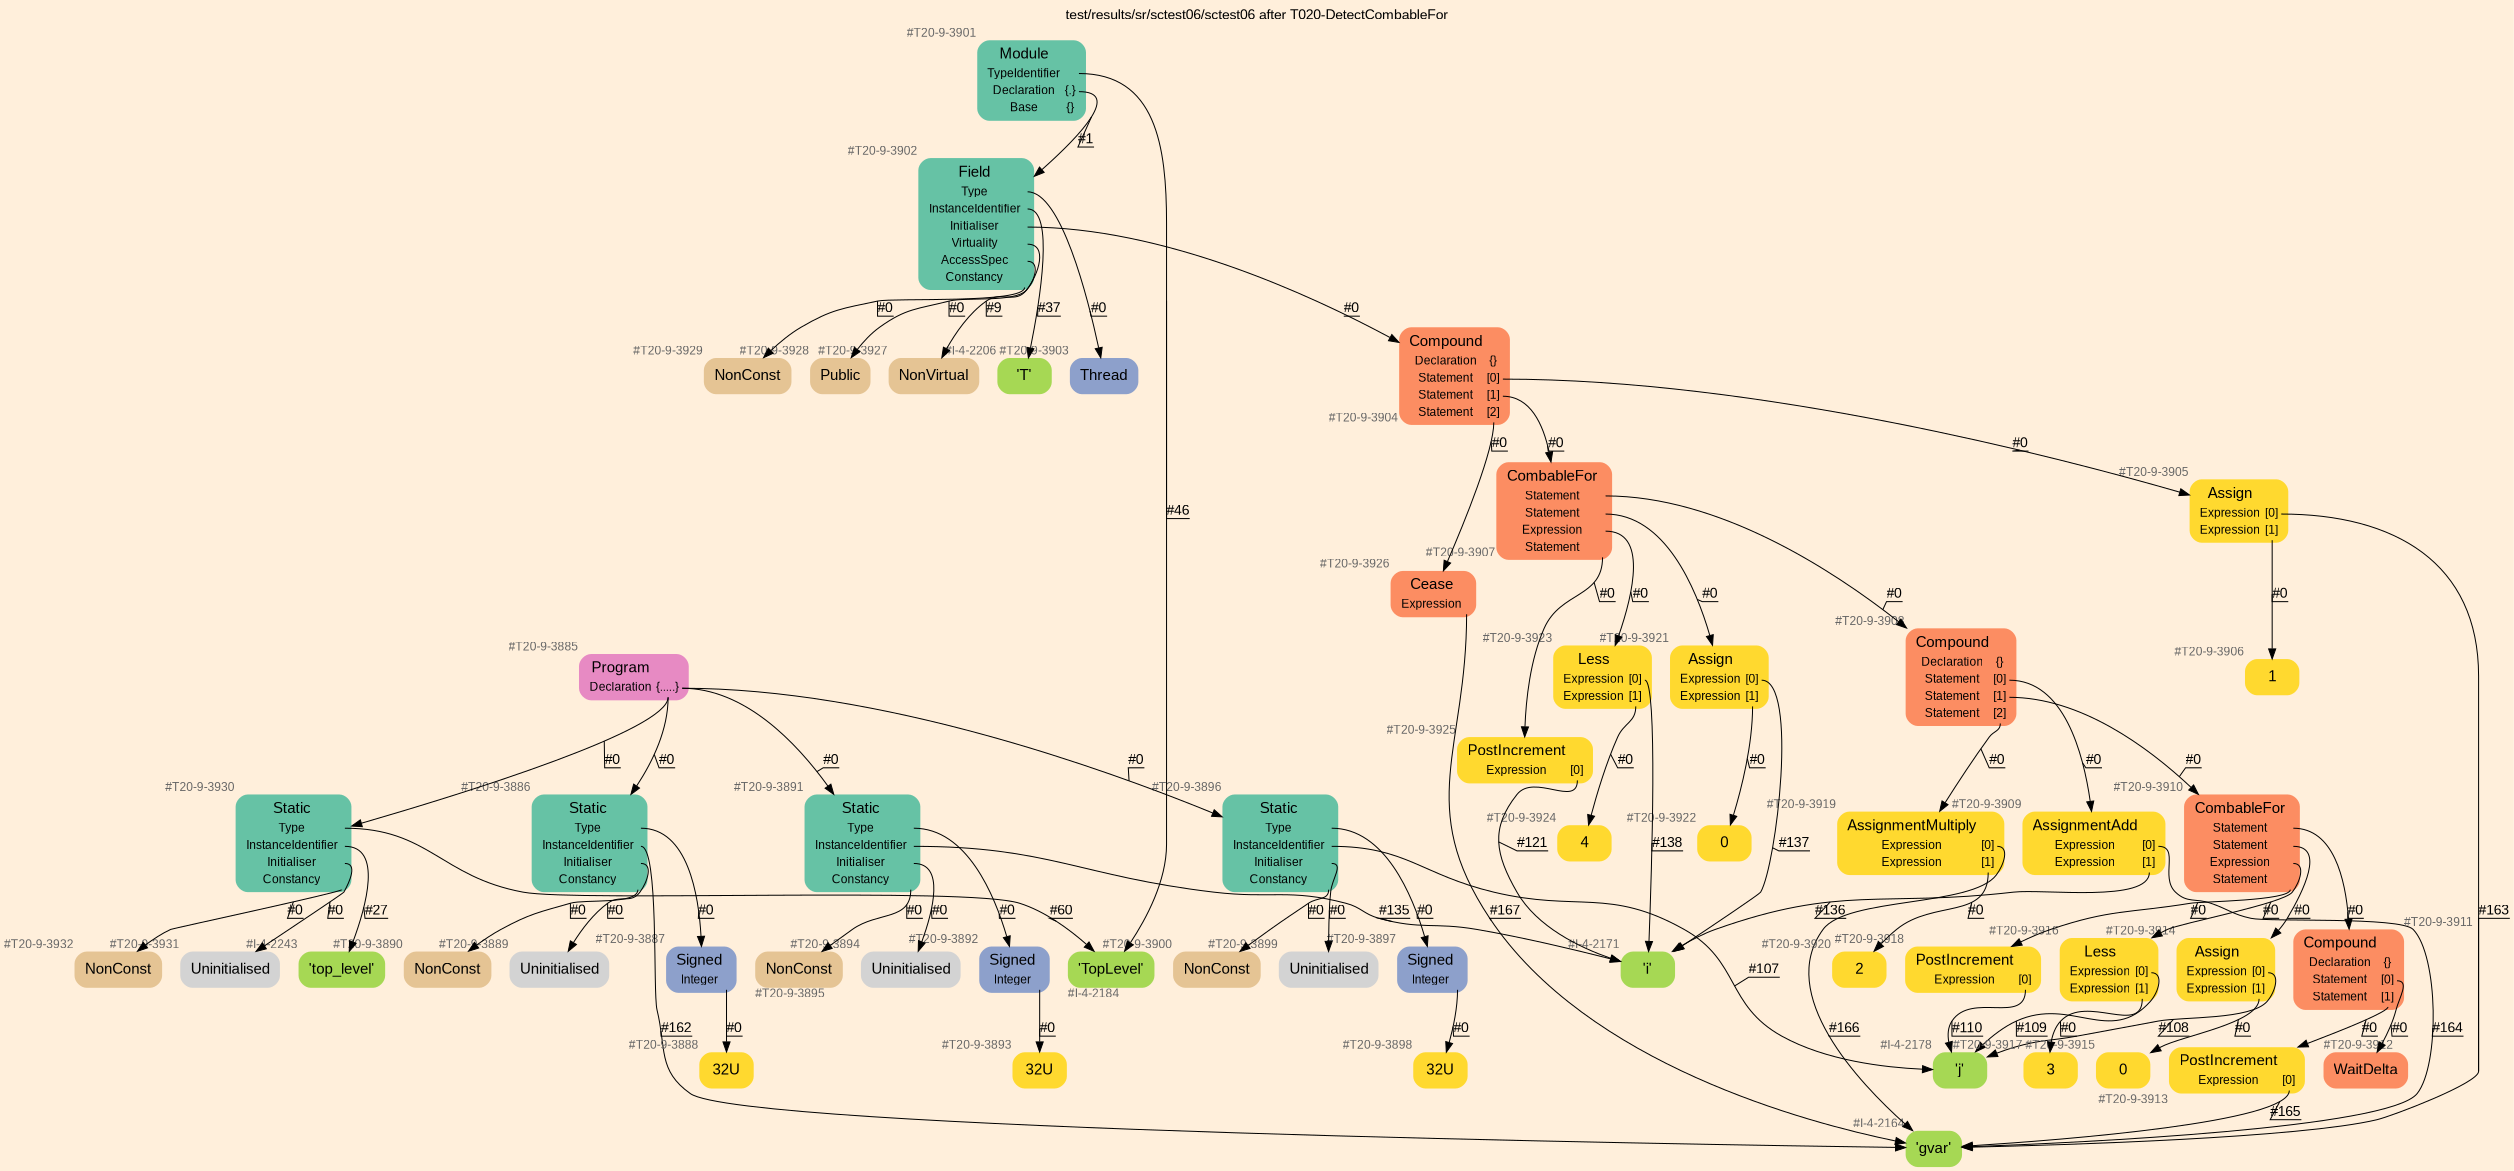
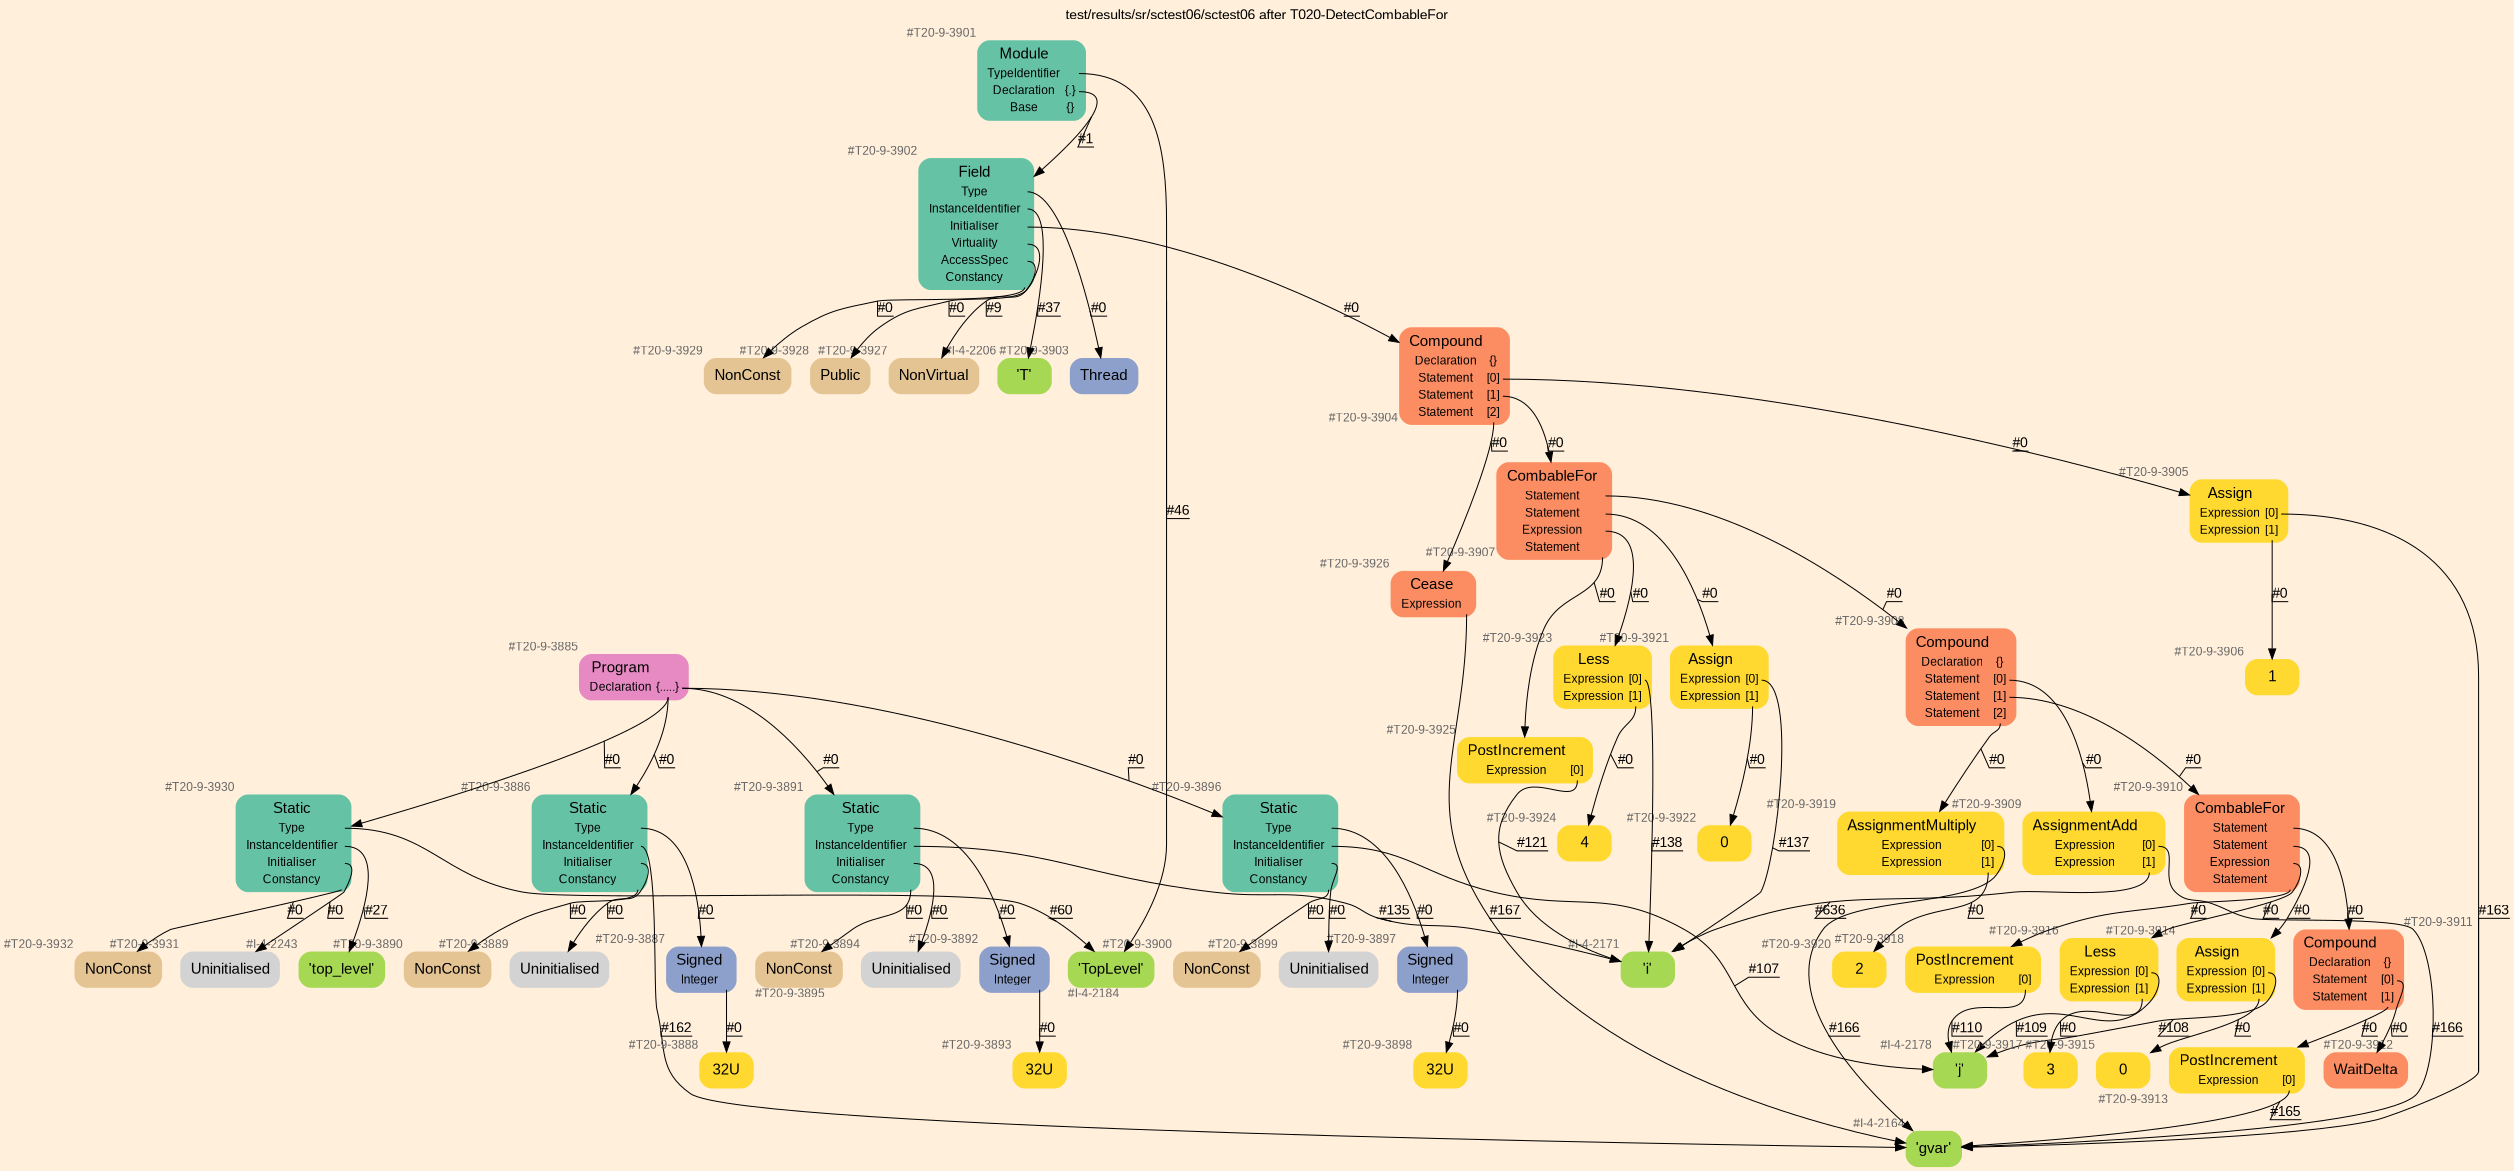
(1831, 911) -> (1831, 911)
(2448, 1029) -> (2448, 1029)
